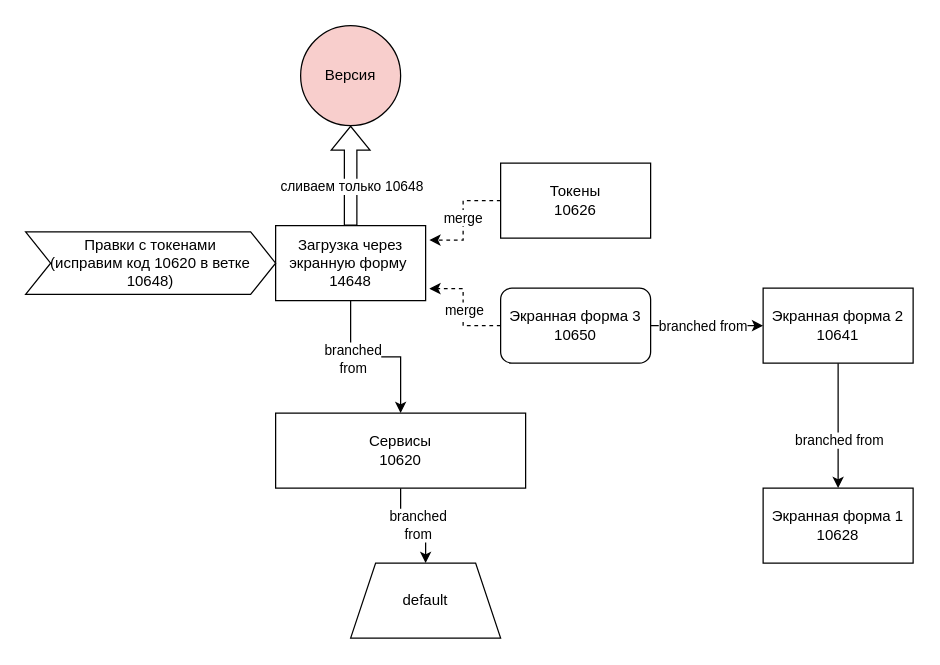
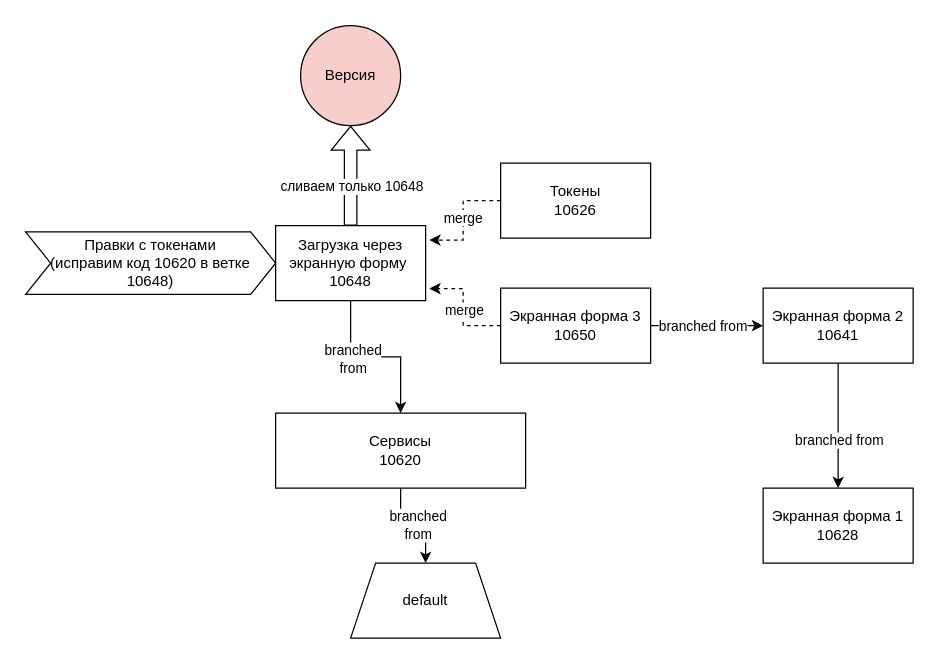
(351, 263) -> (351, 263)
(576, 326) -> (576, 326)
